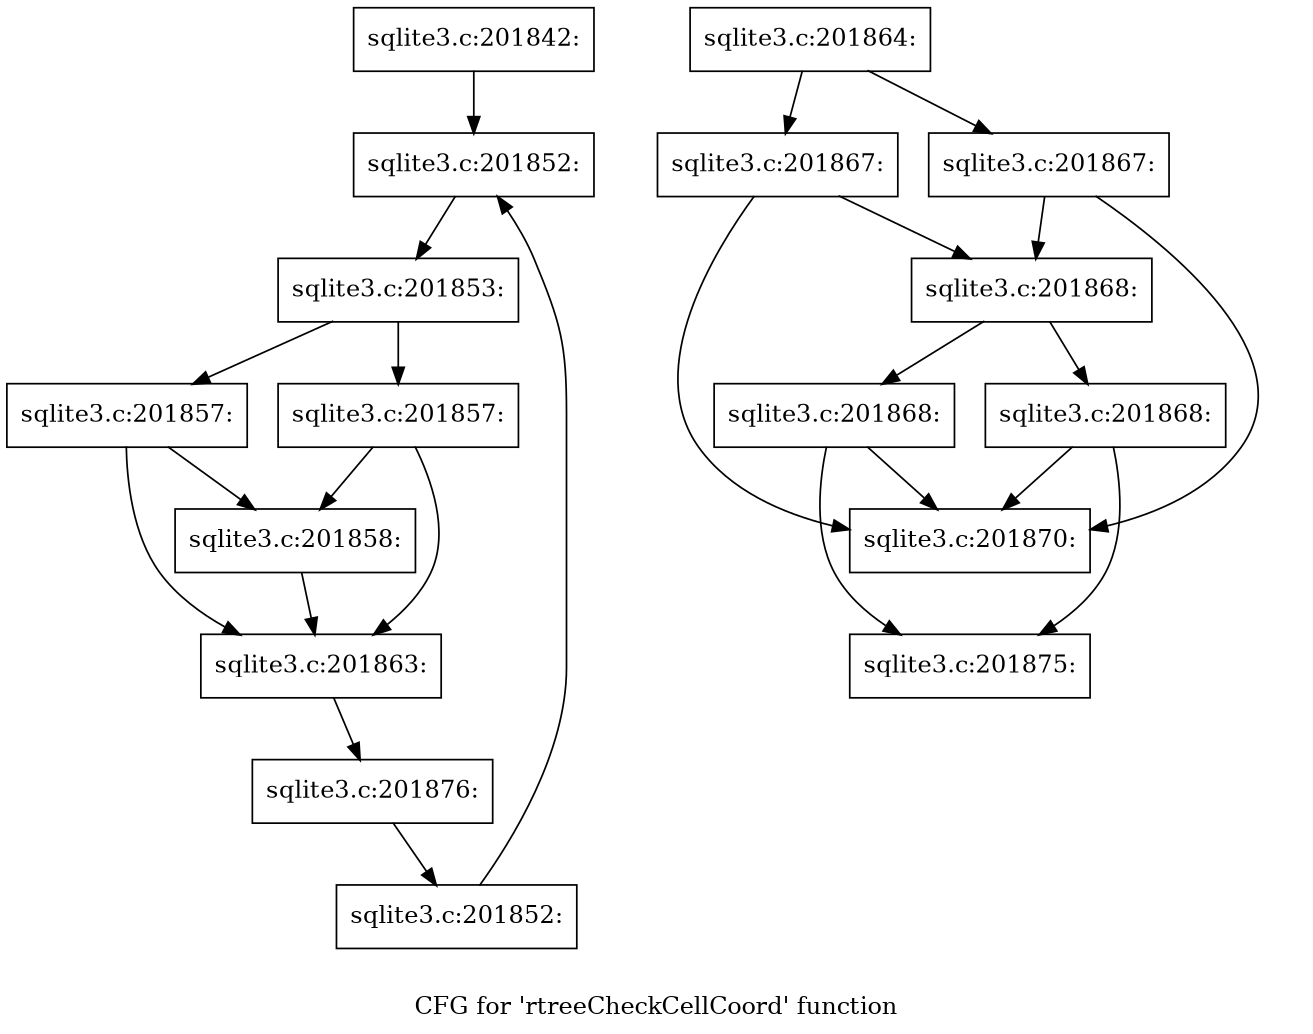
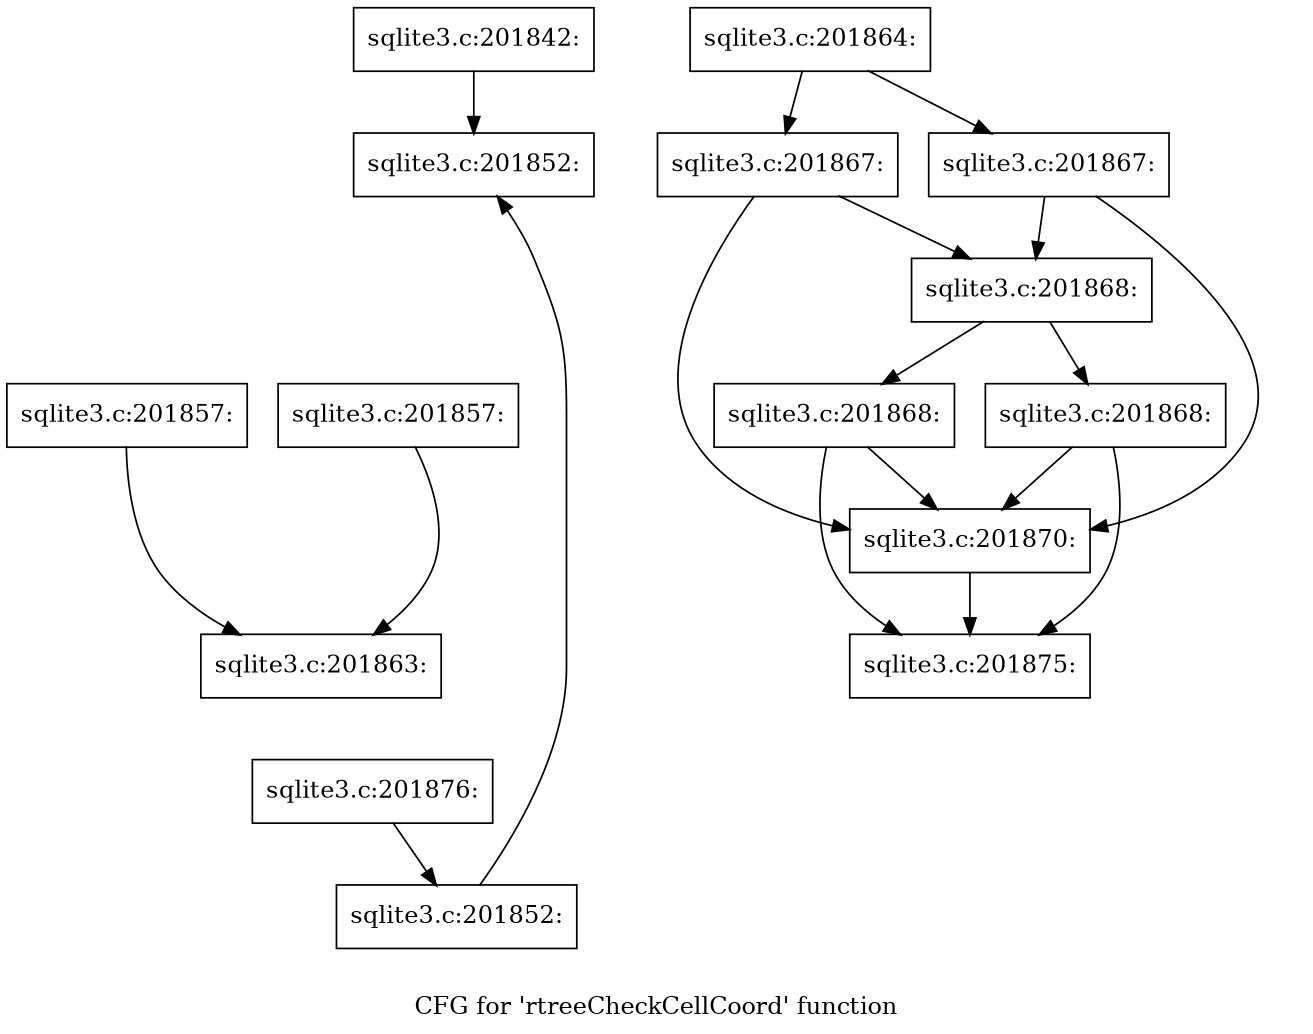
(398, 290) -> none
(295, 541) -> none
none -> (970, 595)
(343, 721) -> none
